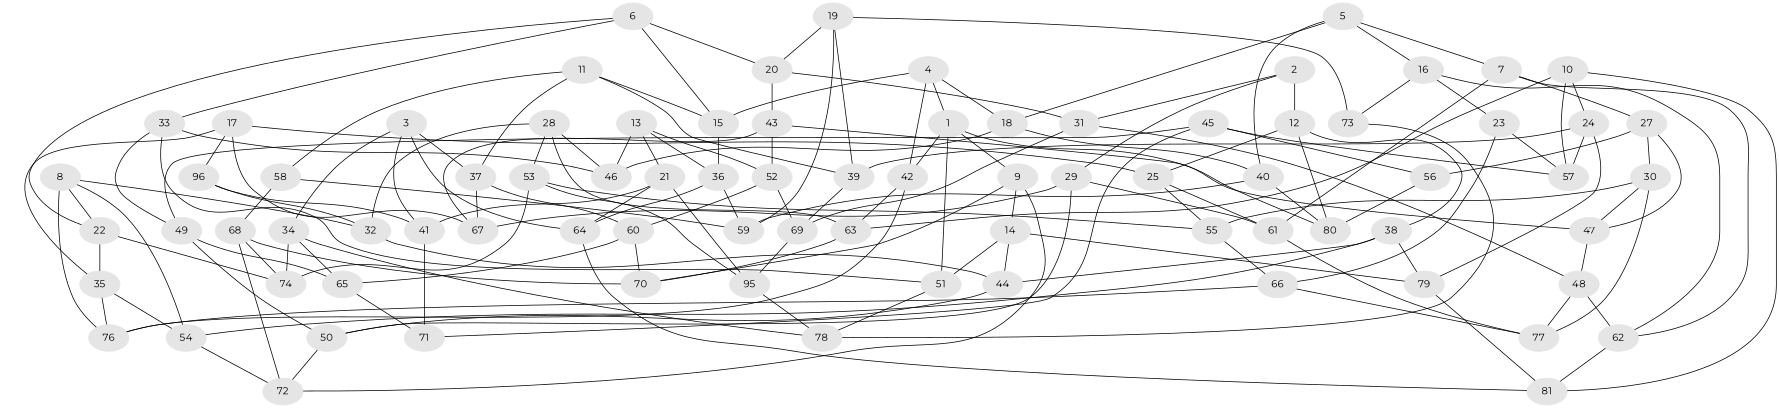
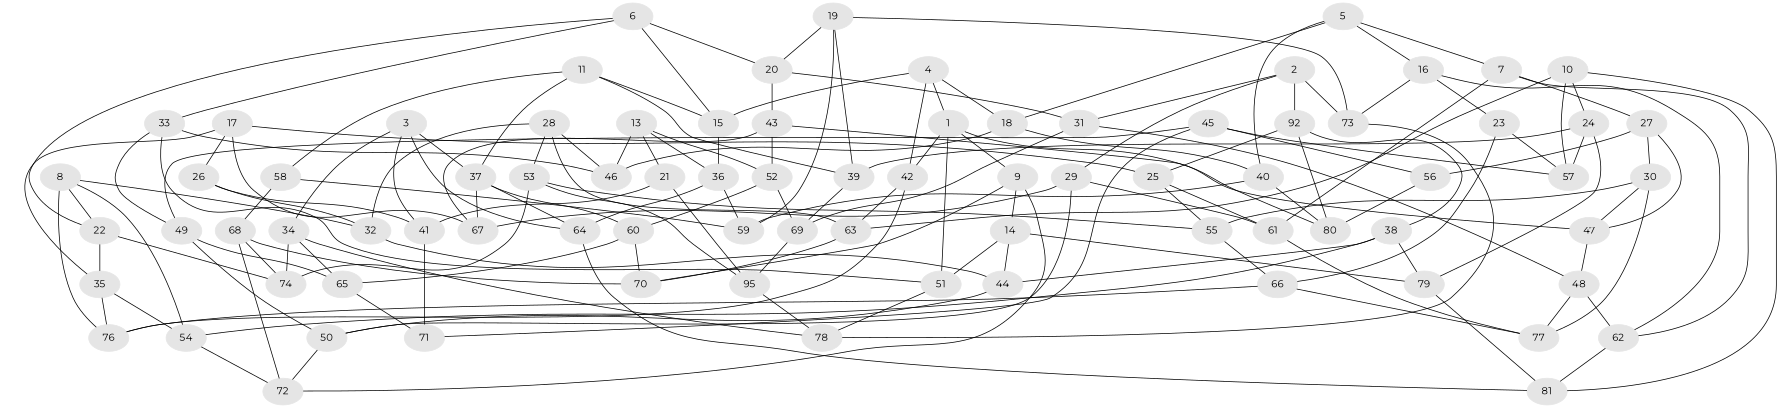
none -> (1321, 97)
(1295, 124) -> (1295, 124)
(199, 177) -> (199, 177)
(617, 207) -> (539, 209)
